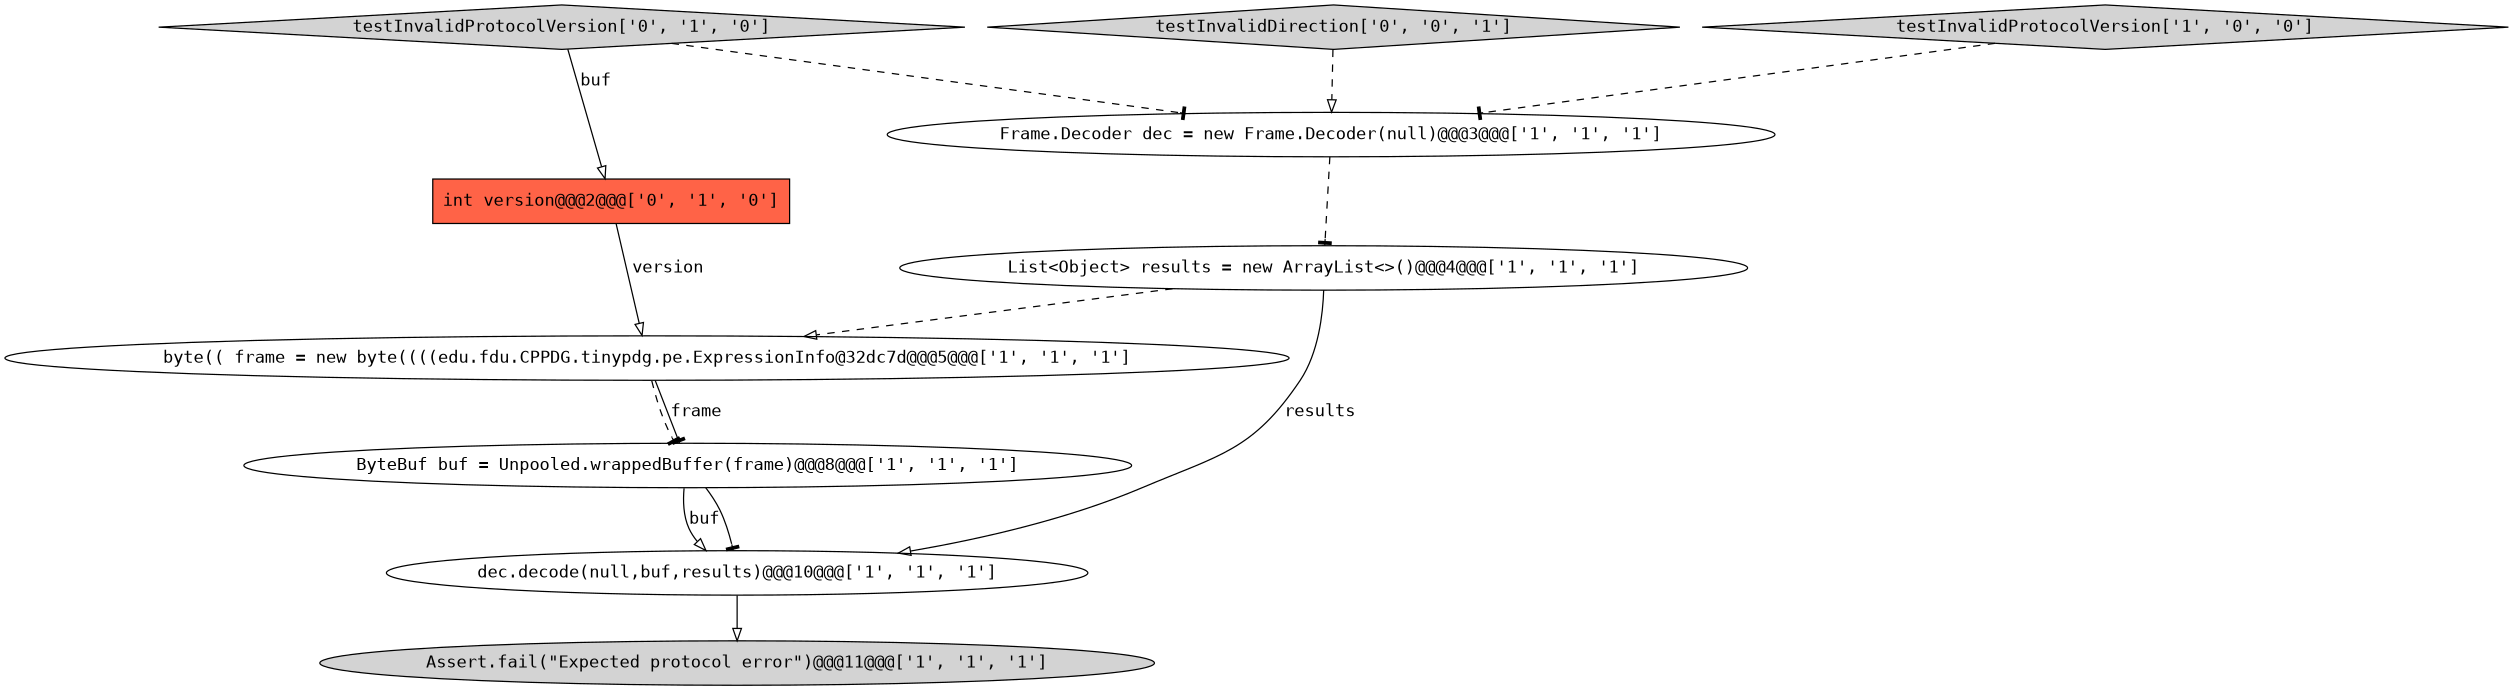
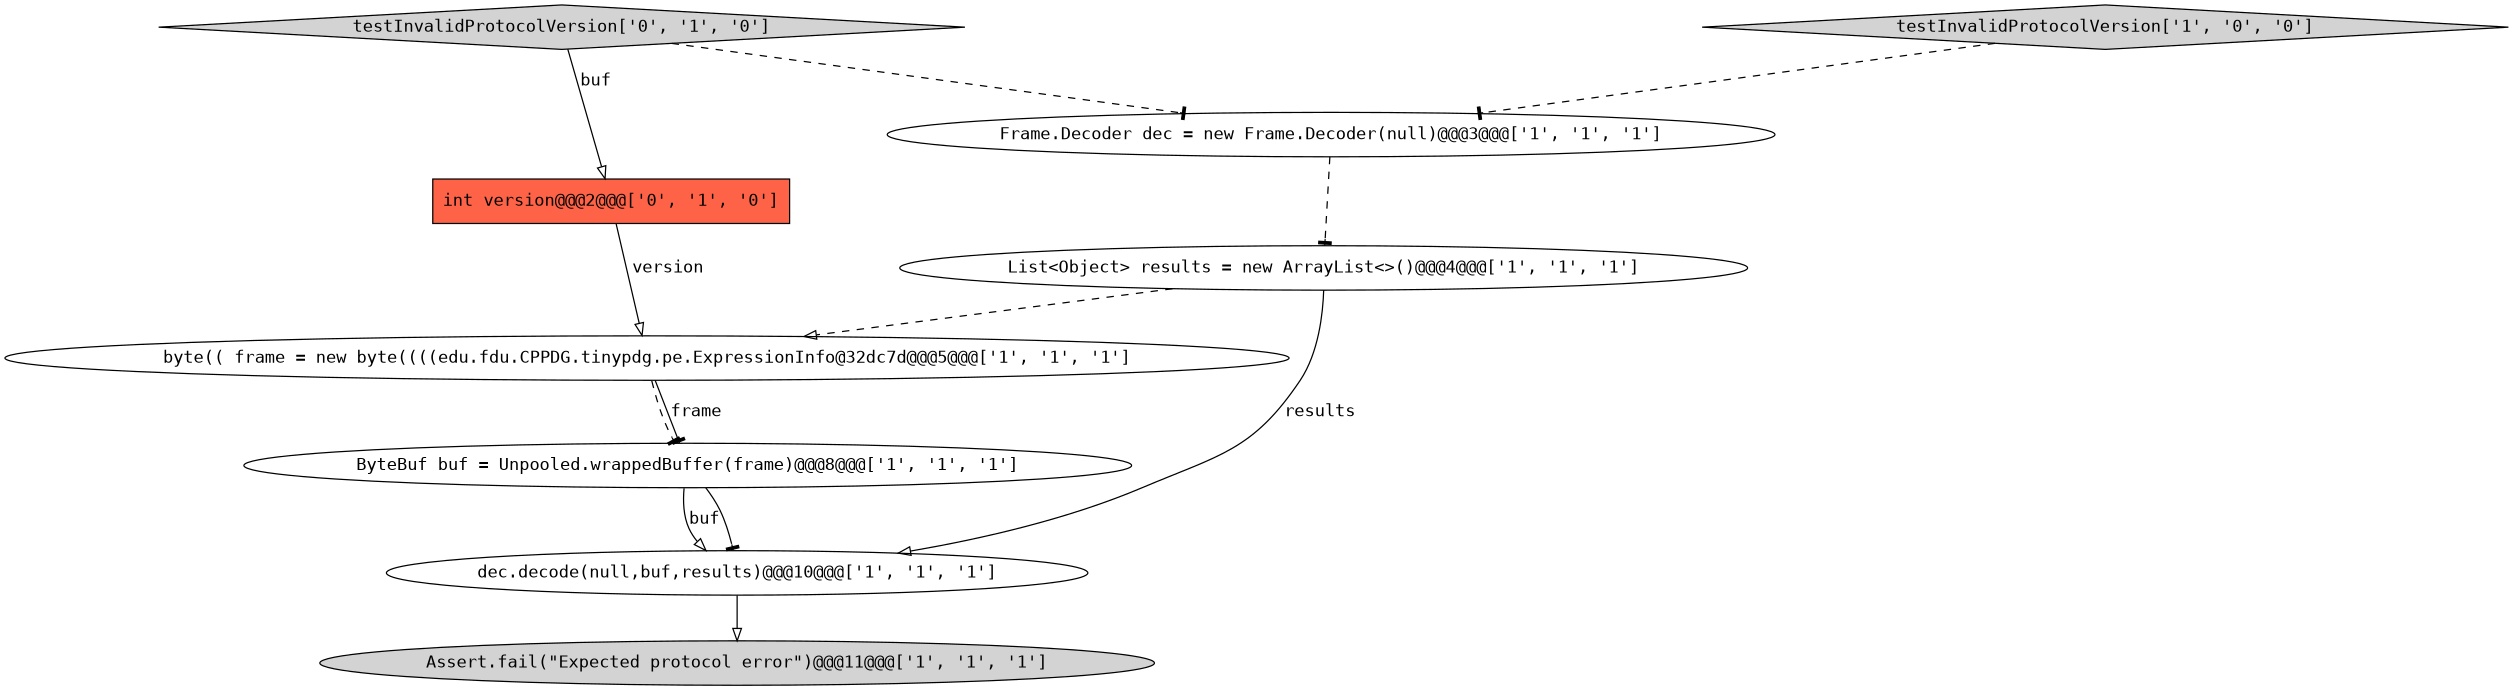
(1334, 27) -> none
